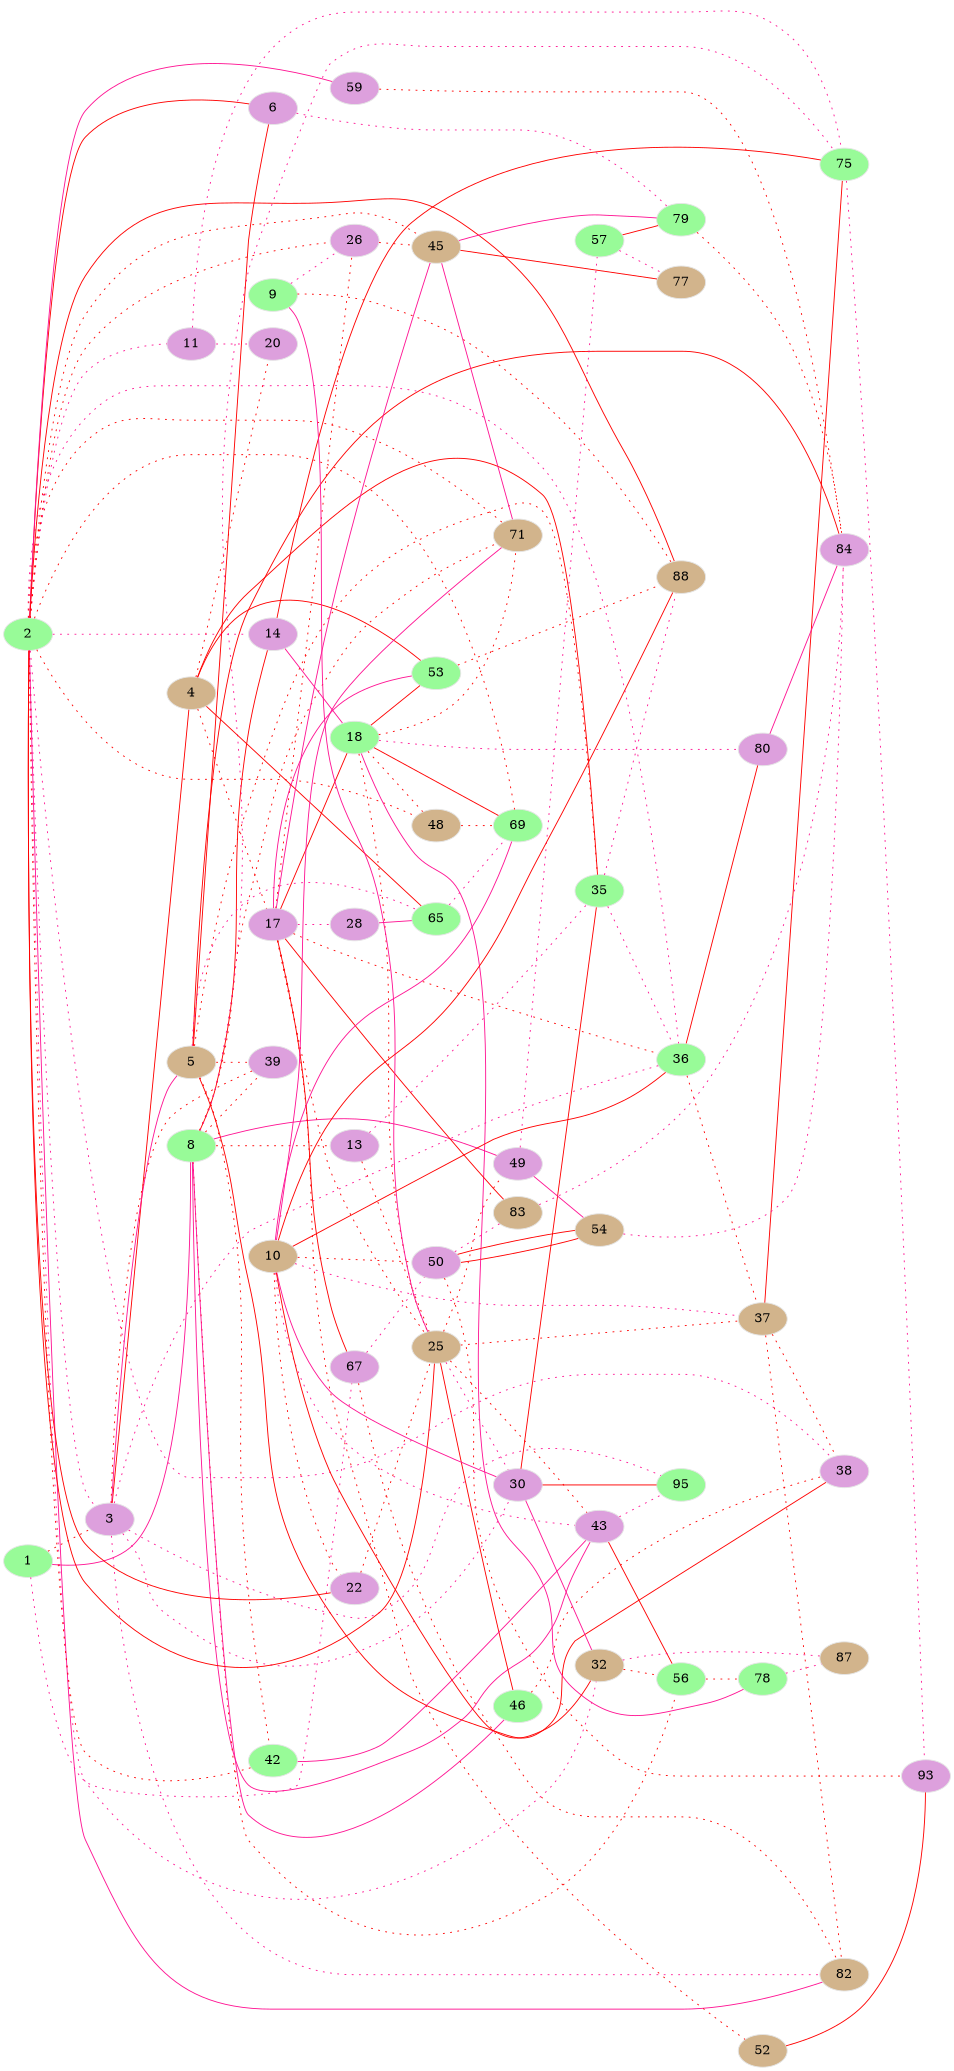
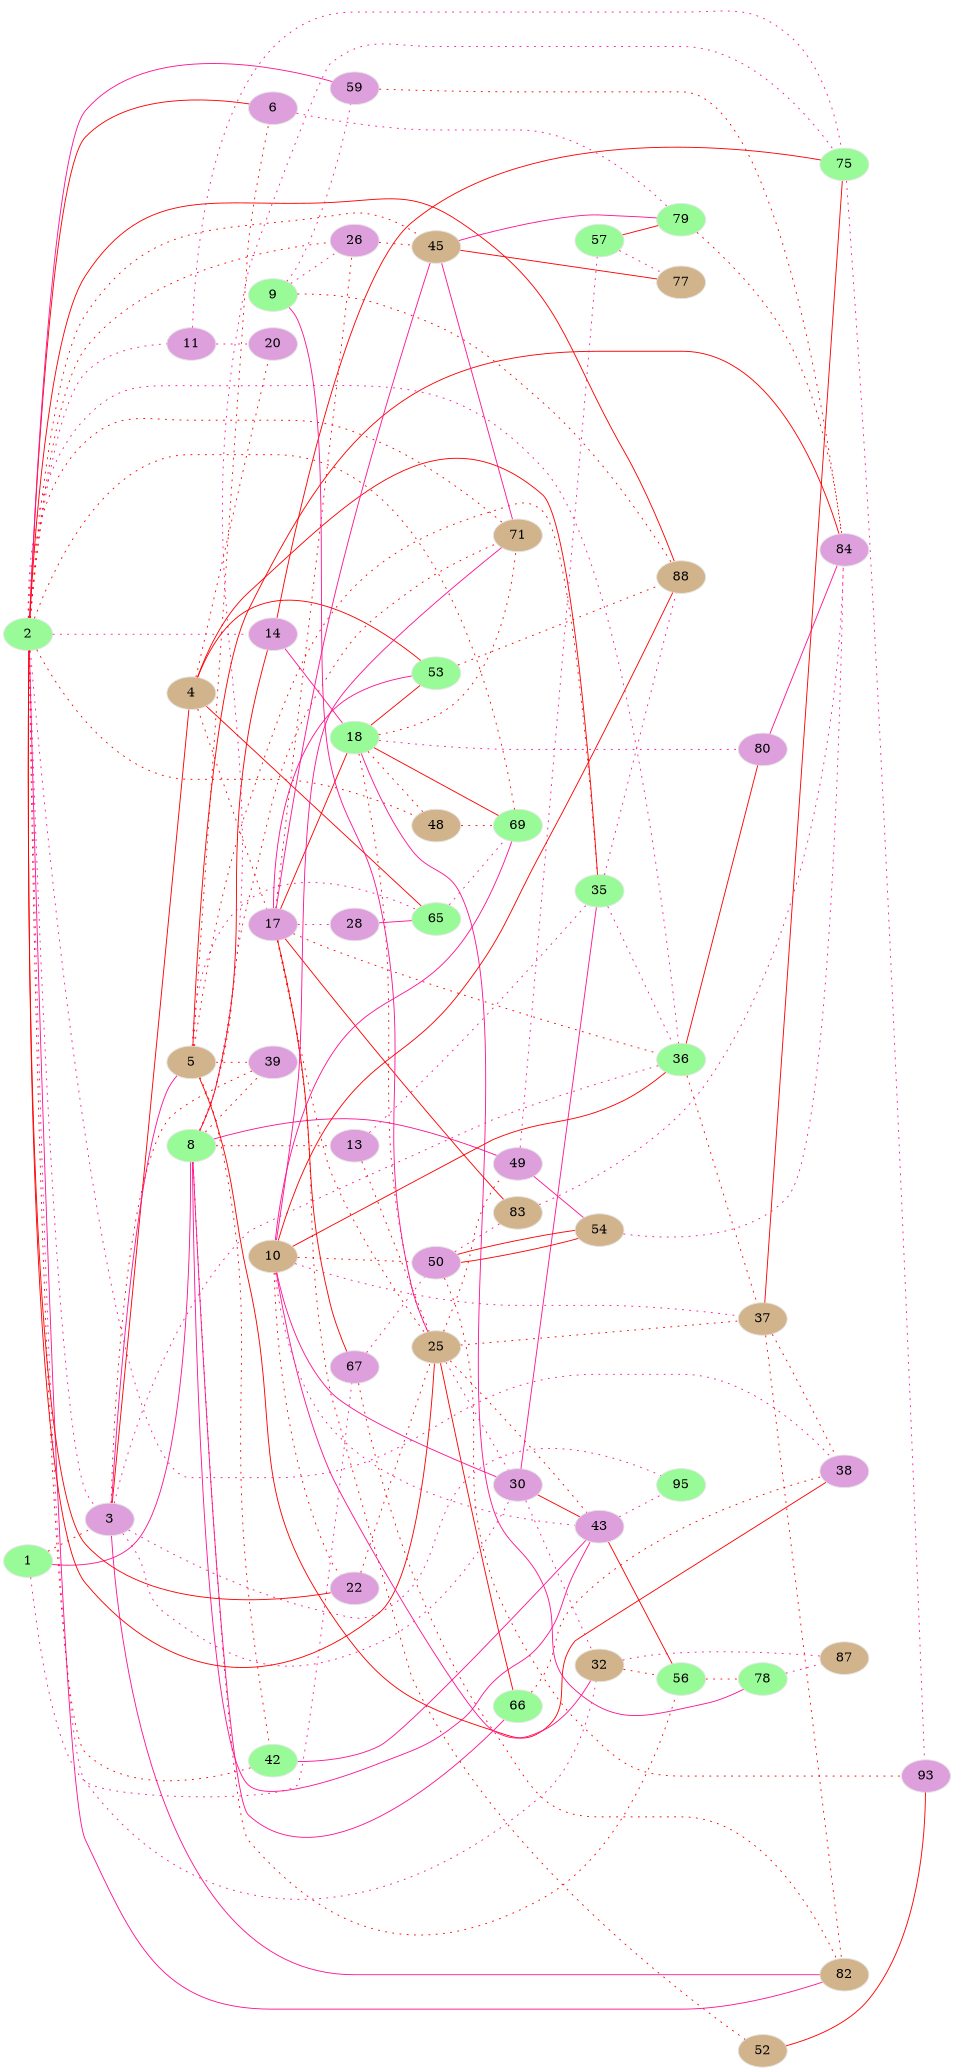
none -> (327, 196)
(220, 654) -> (220, 654)
(559, 1188) -> (559, 1188)
(600, 1485) -> (559, 1506)
(560, 1579) -> (560, 1579)
(392, 1583) -> (392, 1583)
(518, 1706) -> (518, 1706)
(315, 1966) -> (315, 1966)
